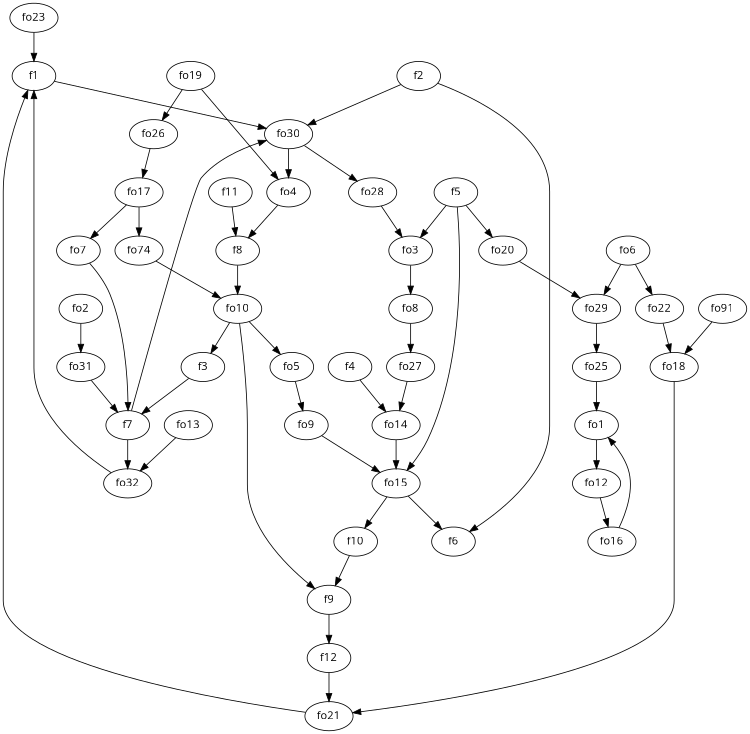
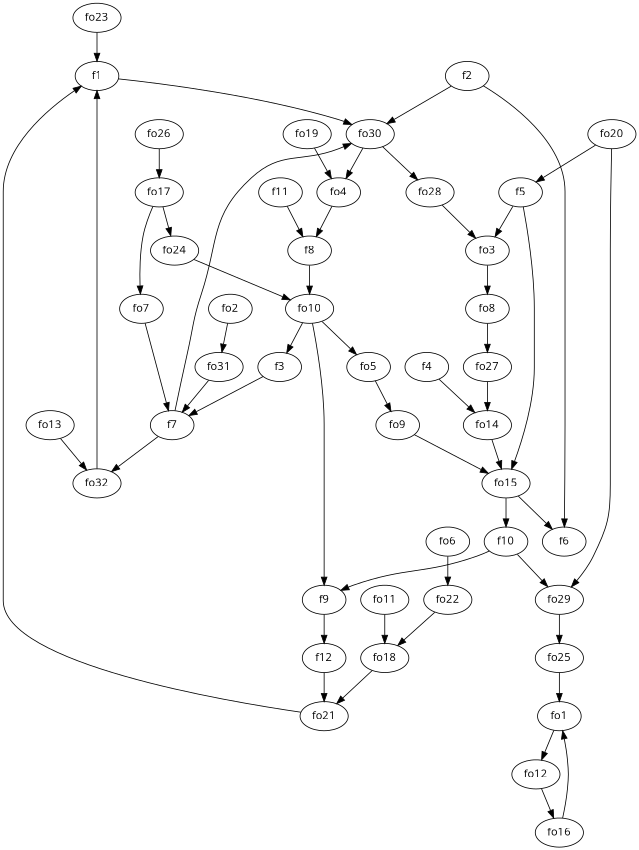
(175, 101) -> none
(477, 218) -> (569, 161)
(139, 251) -> (175, 251)
(614, 276) -> (530, 568)
(723, 309) -> (385, 600)
